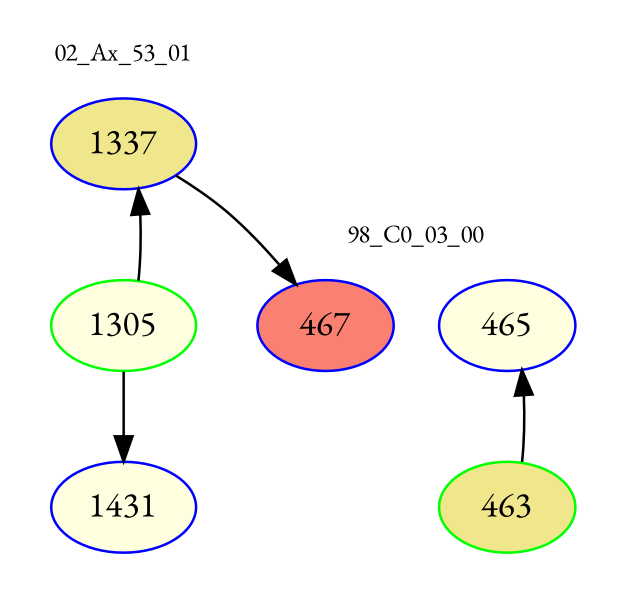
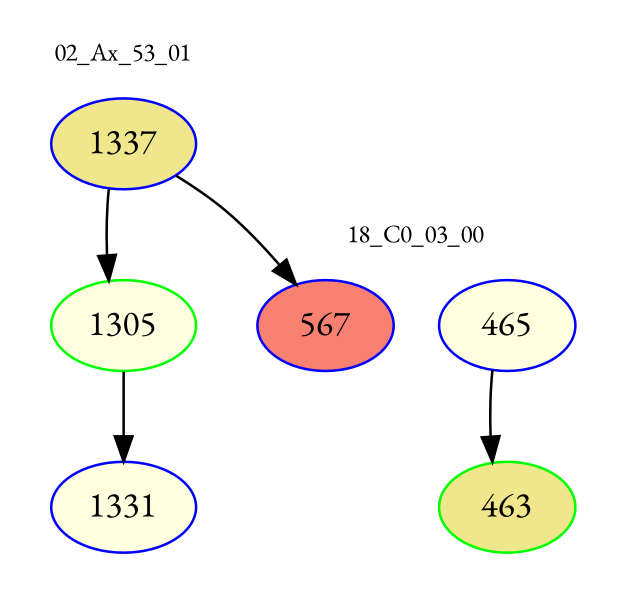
(416, 236) -> (416, 236)
(141, 248) -> (107, 222)
(326, 326) -> (326, 326)
(524, 429) -> (490, 403)
(124, 507) -> (124, 507)
